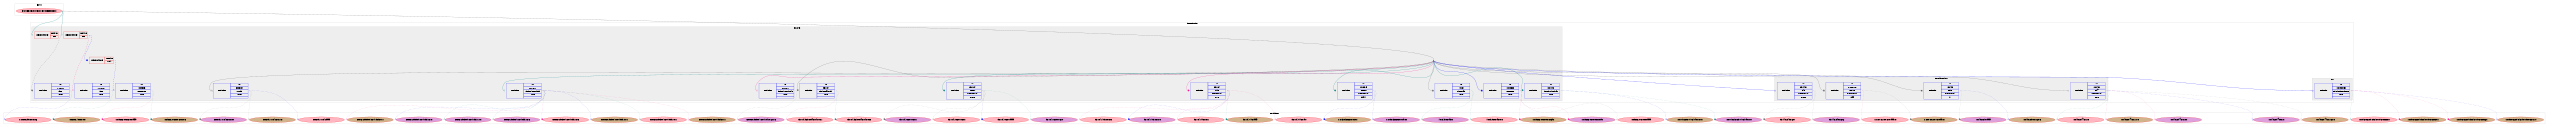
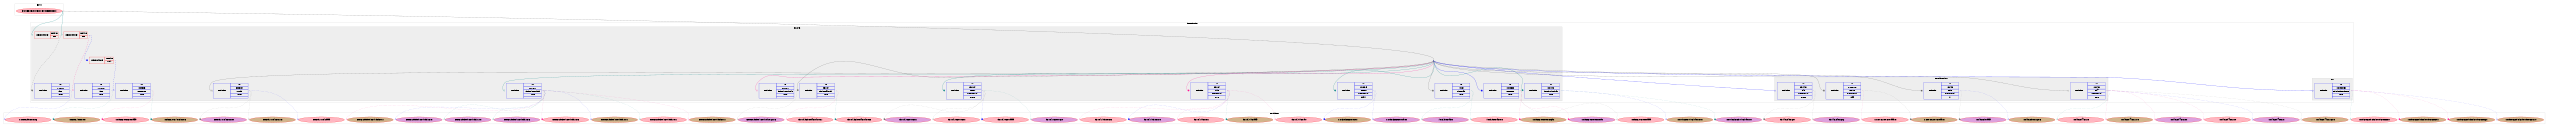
(175, 120) -> (175, 120)
none -> (2227, 120)
